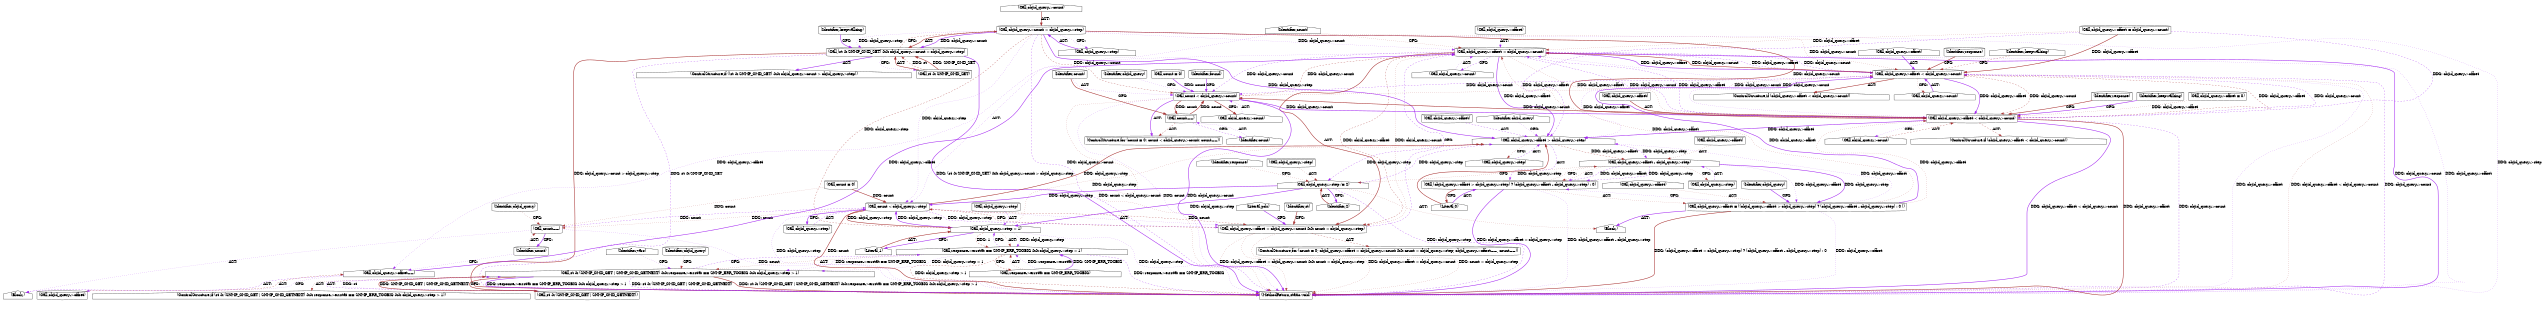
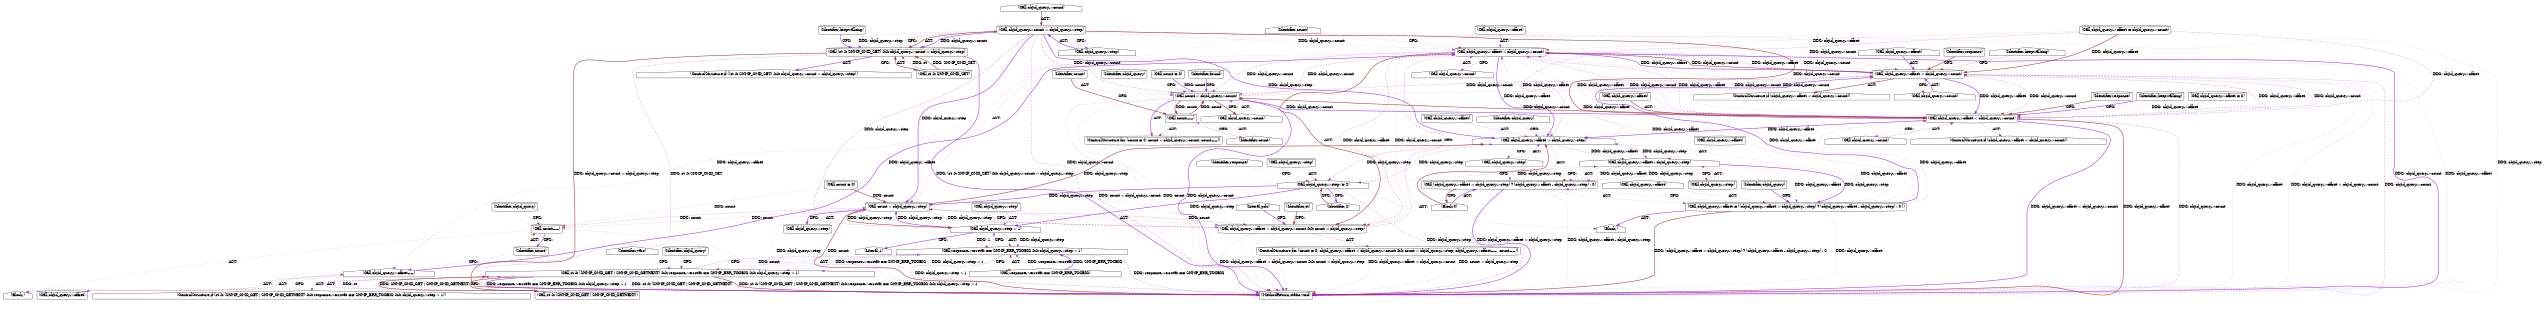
(945, 103) -> (945, 103)
(1232, 153) -> none
(1327, 196) -> (1327, 196)
(1449, 207) -> (1449, 207)
(914, 237) -> none
(1139, 264) -> none
